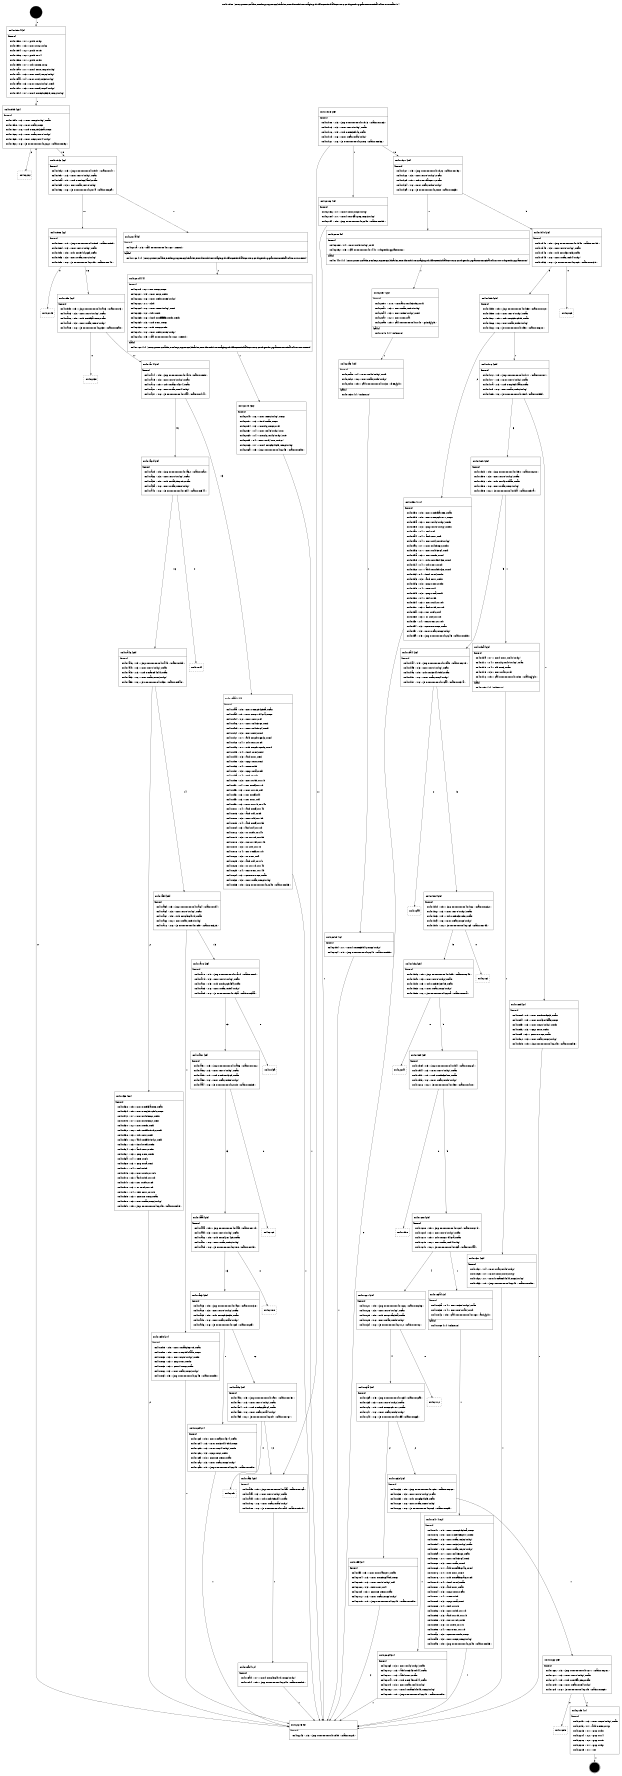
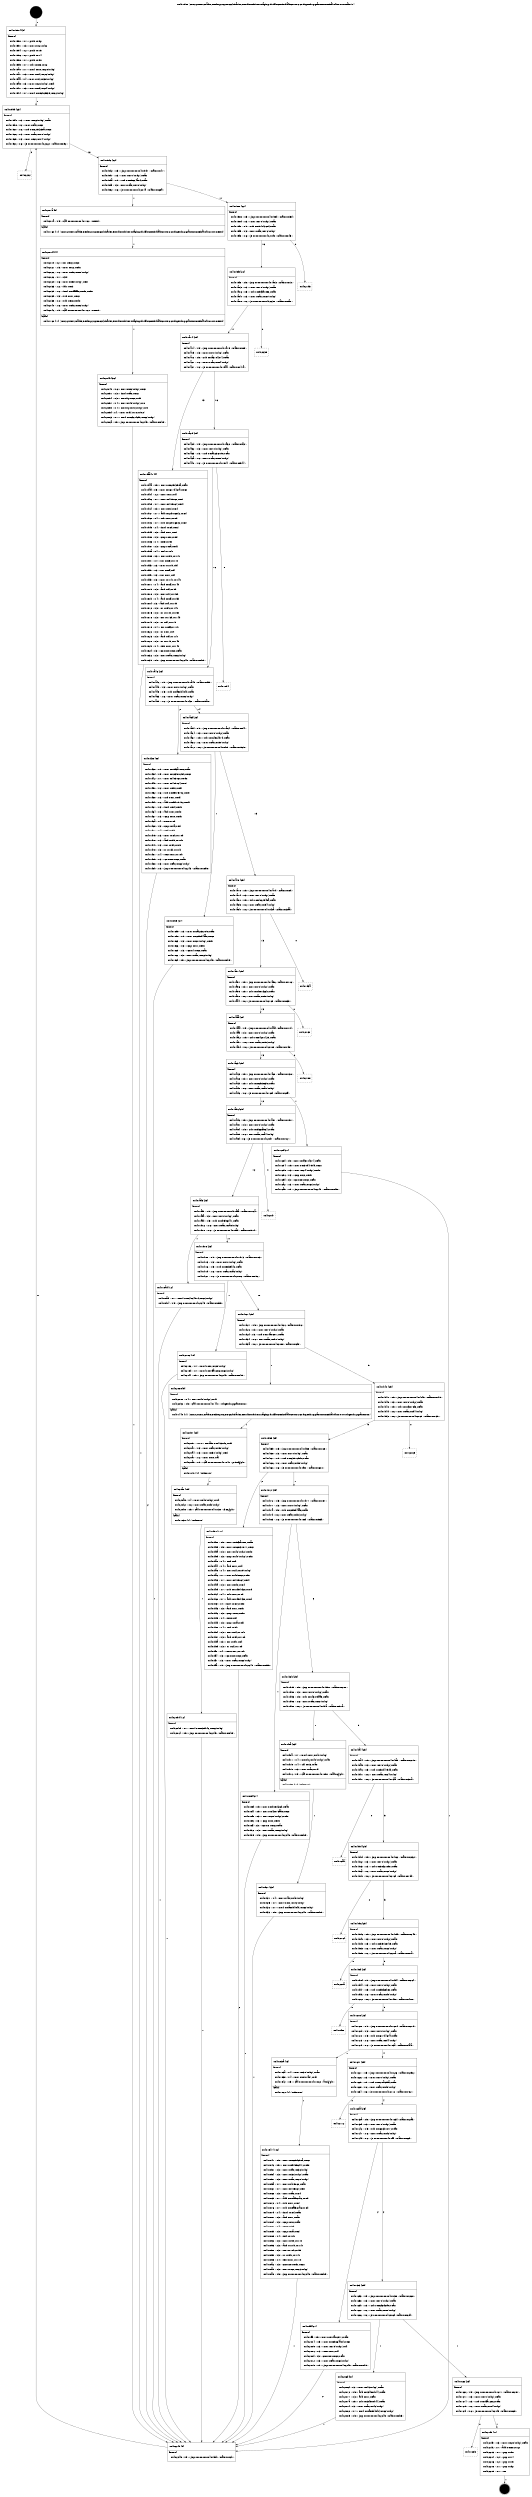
(316, 810) -> (227, 1238)
